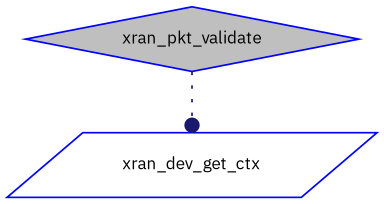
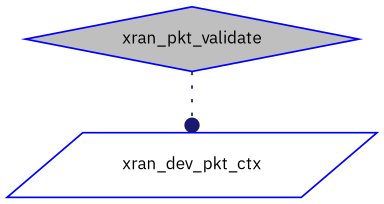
(192, 165) -> (192, 165)
